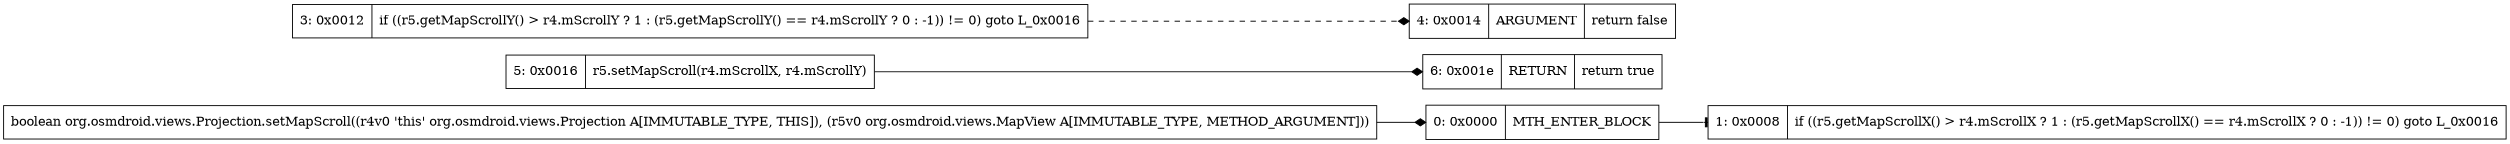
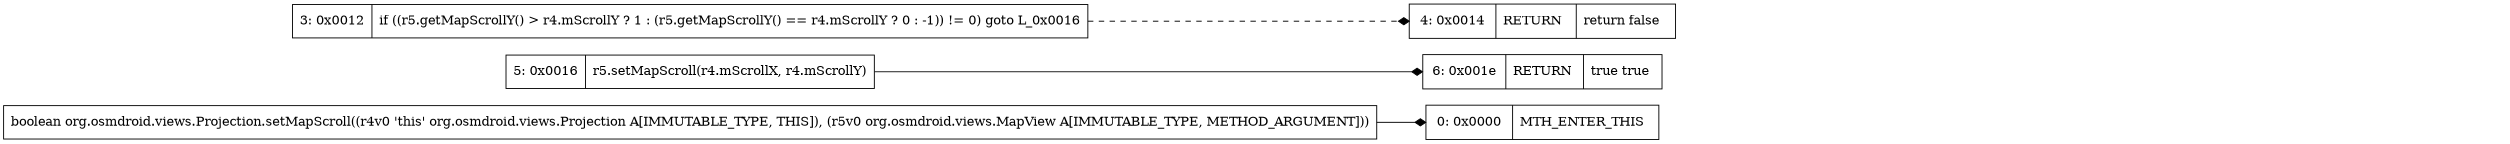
(1537, 21) -> (1532, 21)
(1618, 71) -> (1620, 71)
(1582, 122) -> (1582, 122)
(2107, 122) -> none
